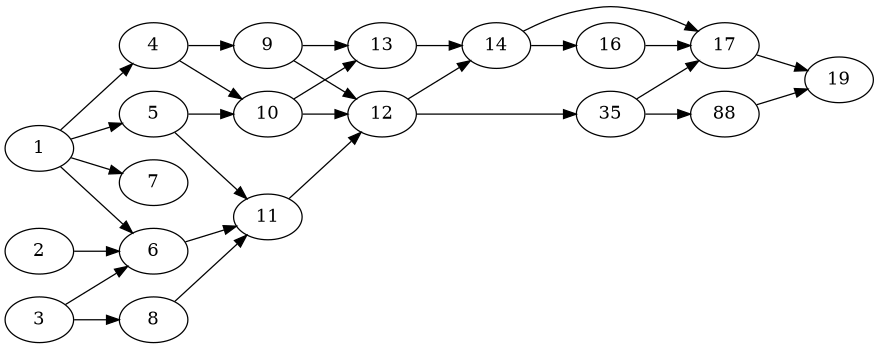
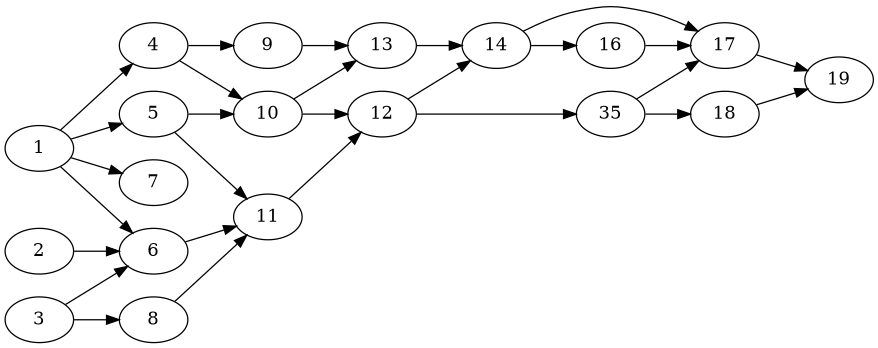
(317, 75) -> none
(725, 114) -> (725, 114)
